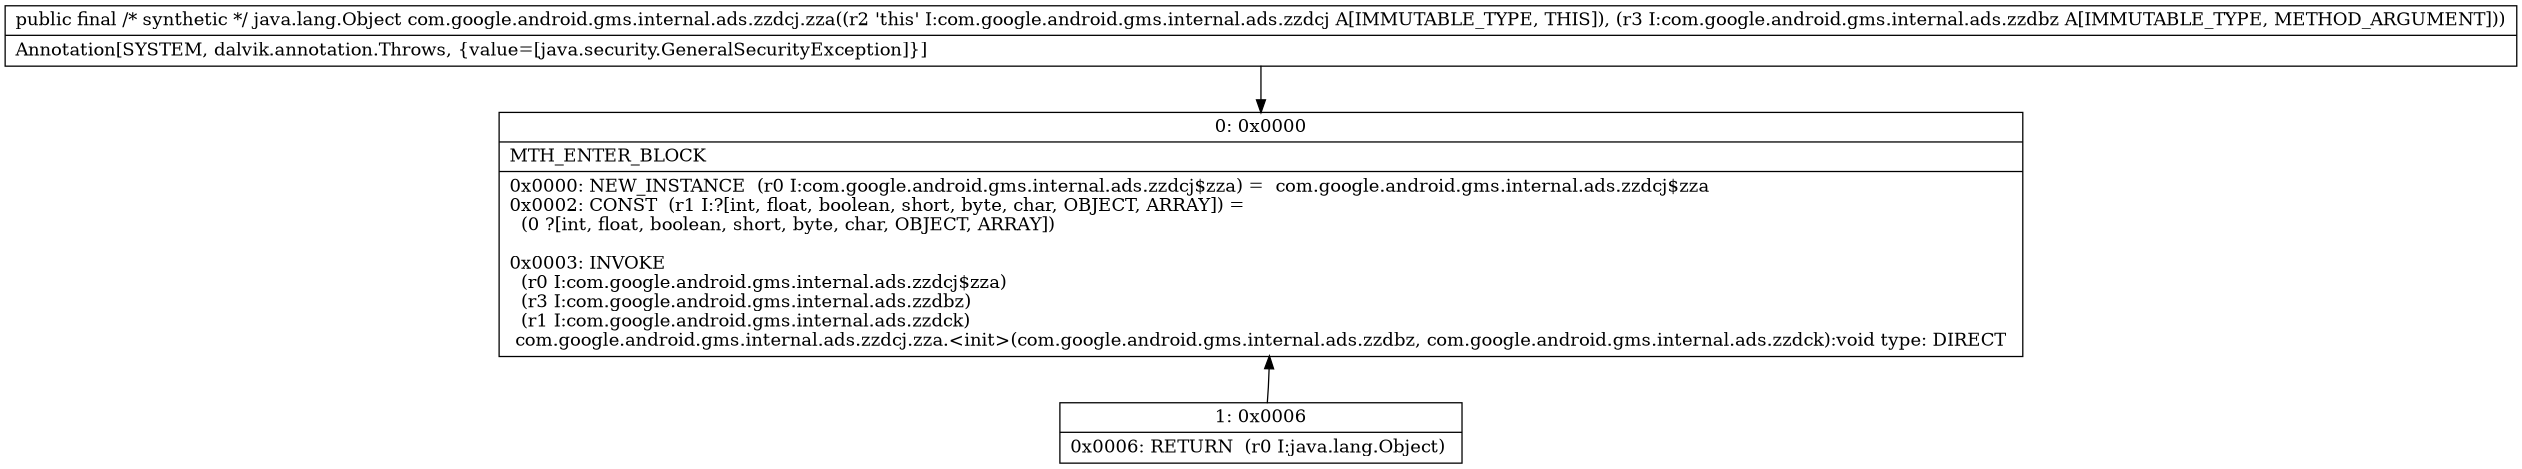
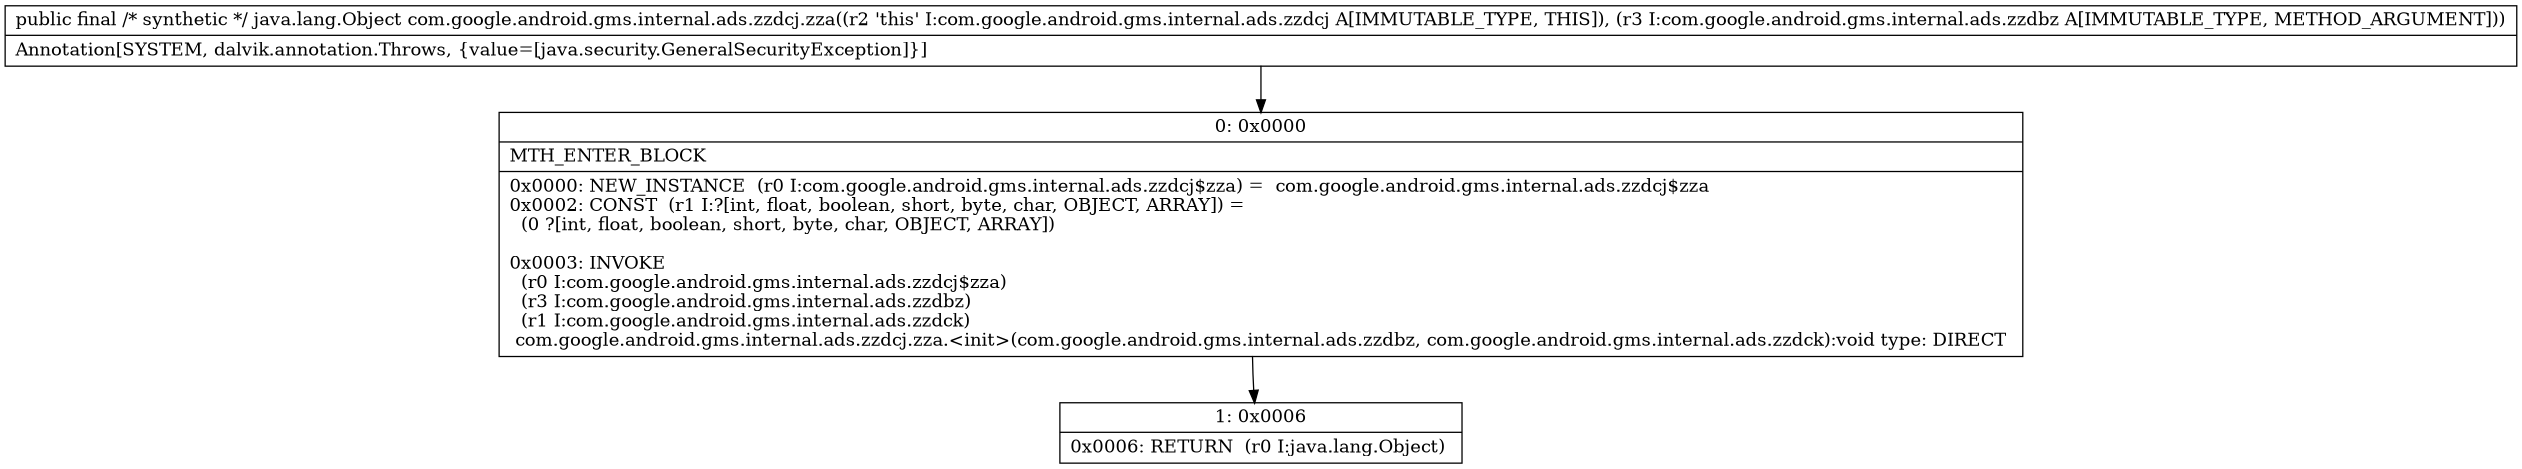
(1268, 386) -> (1253, 373)
